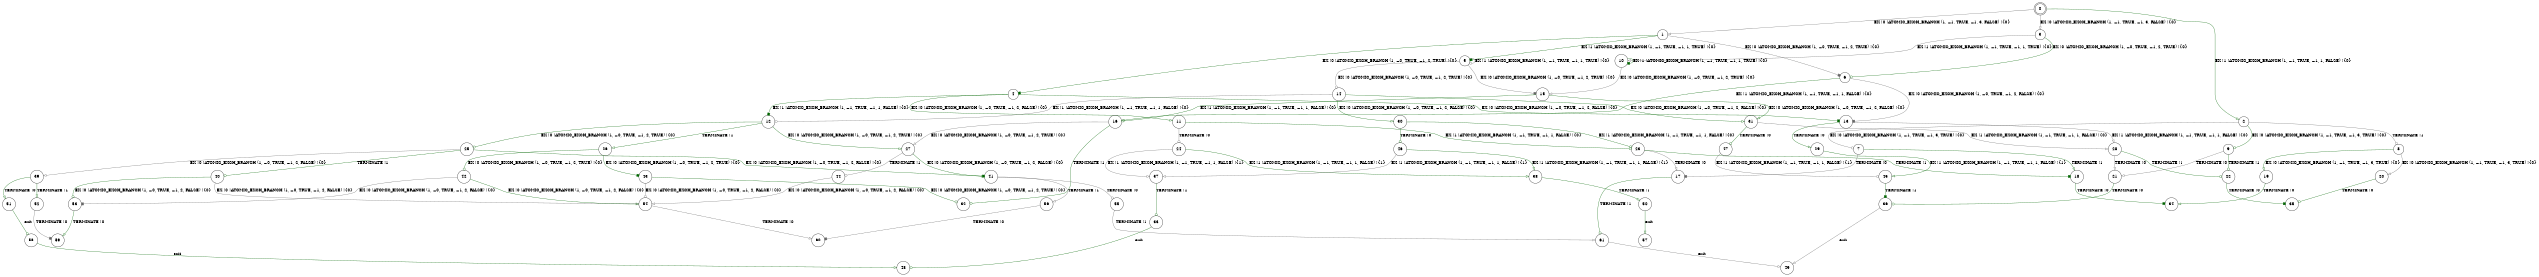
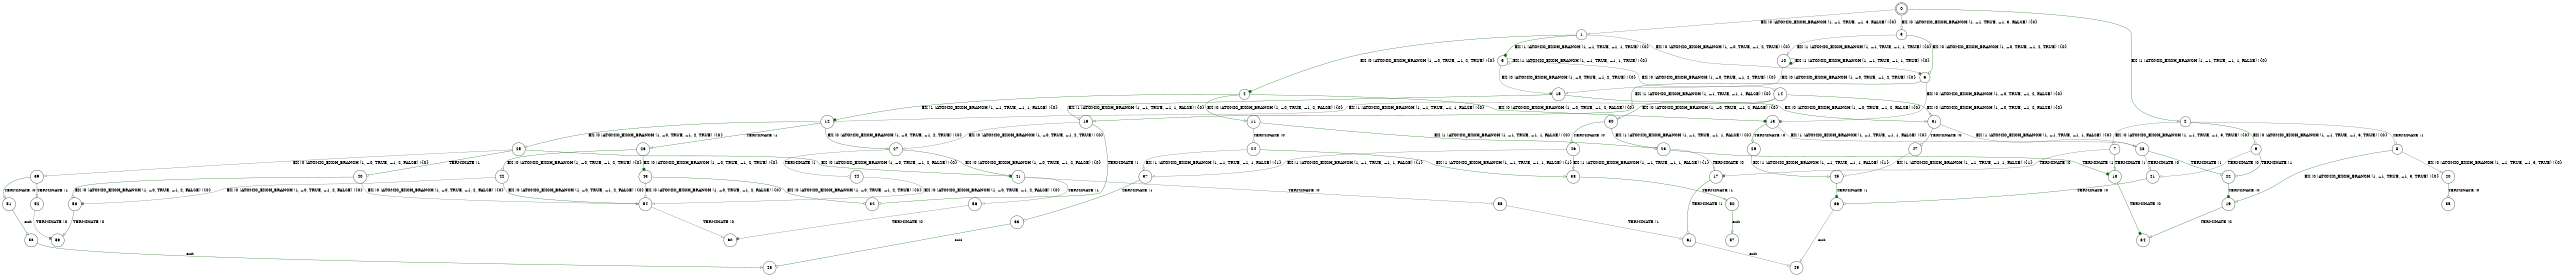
(2250, 200) -> (2228, 189)
